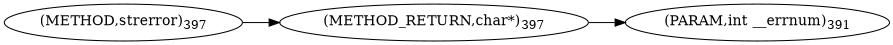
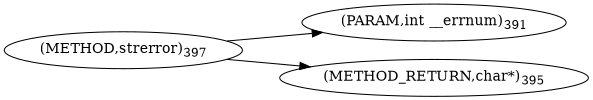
(533, 21) -> (533, 76)
(602, 23) -> (270, 37)
